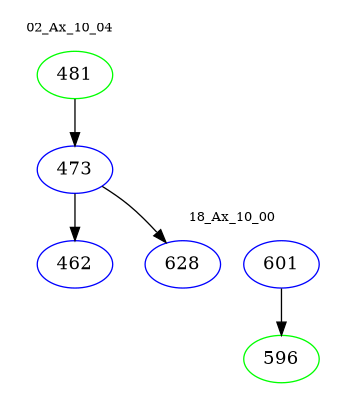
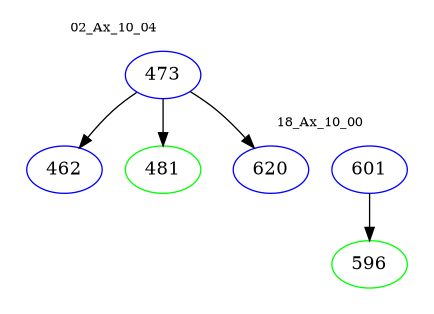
(75, 116) -> (163, 116)
(183, 264) -> (271, 170)
